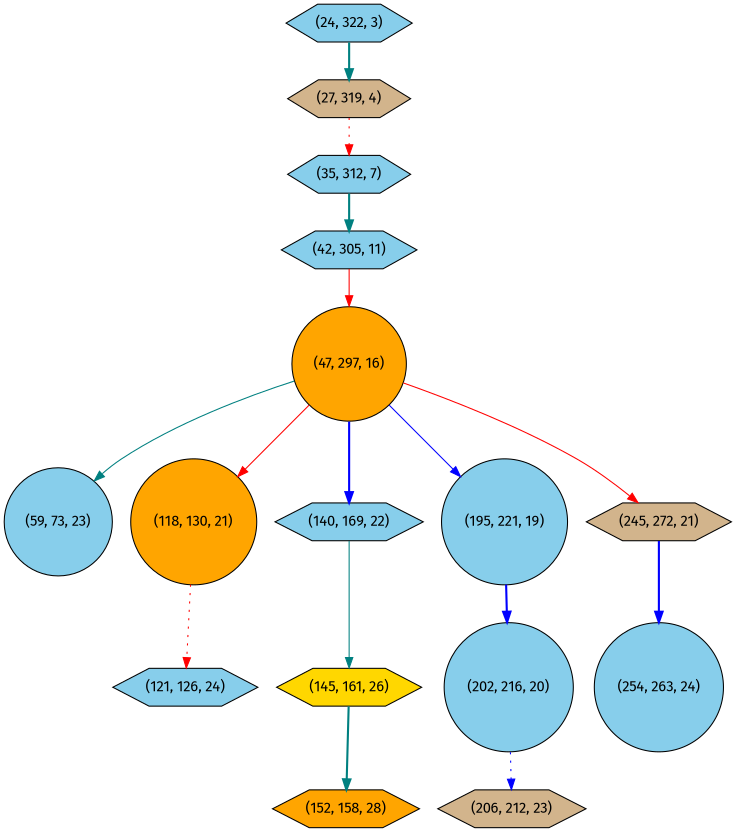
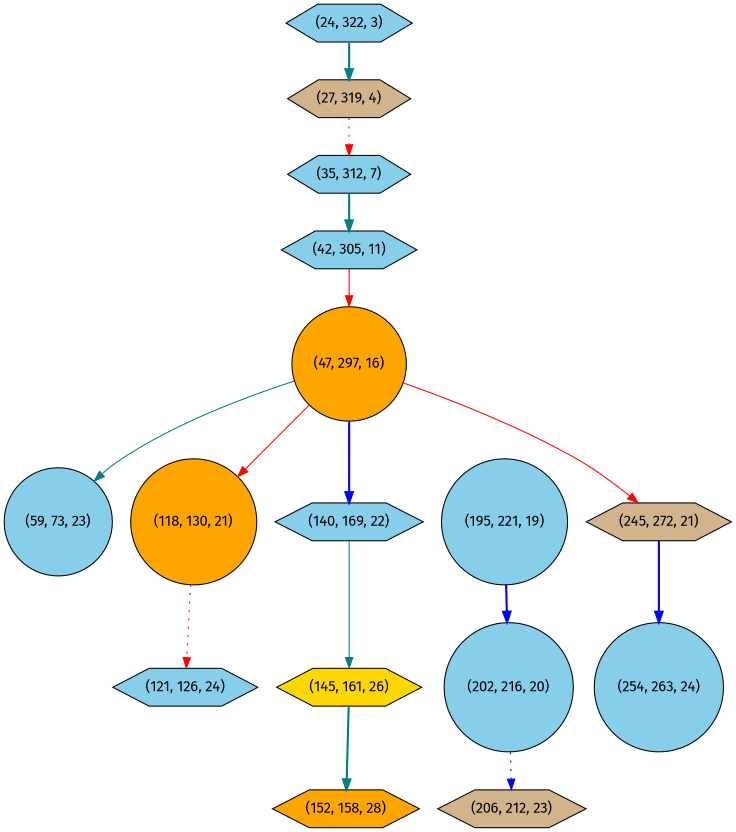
(421, 437) -> none
